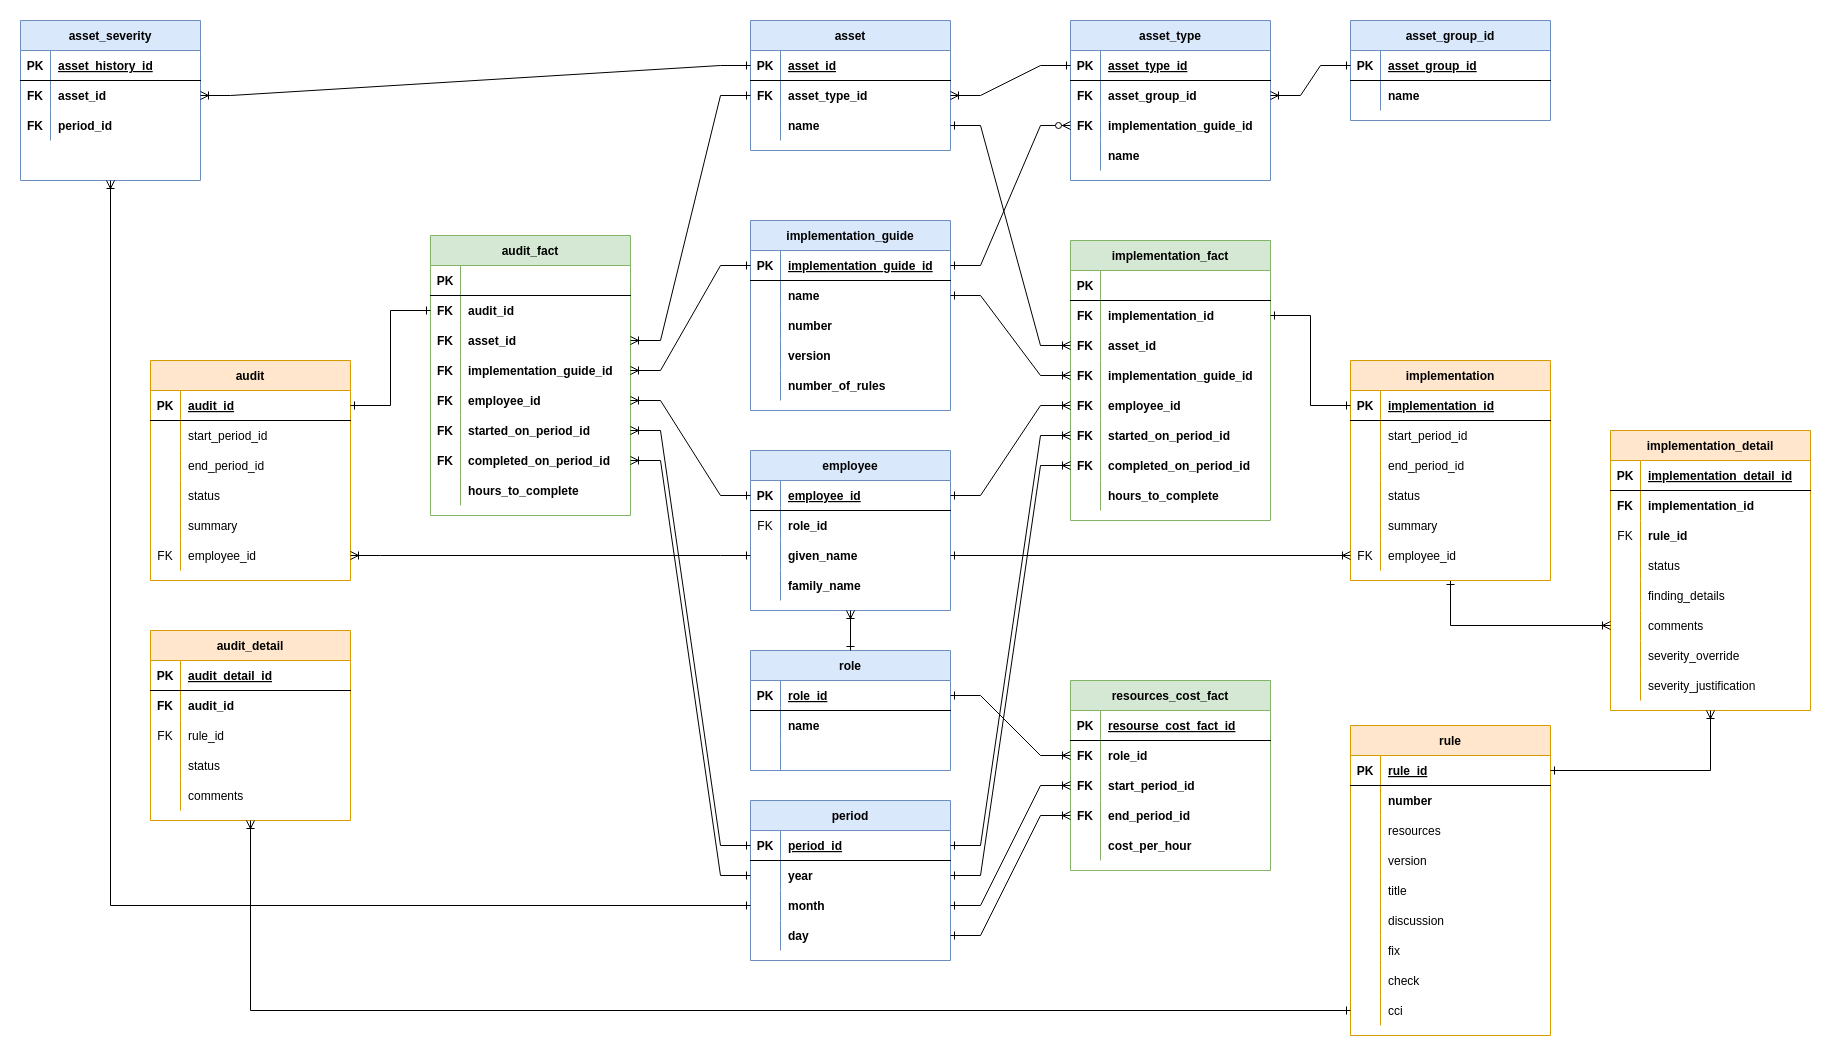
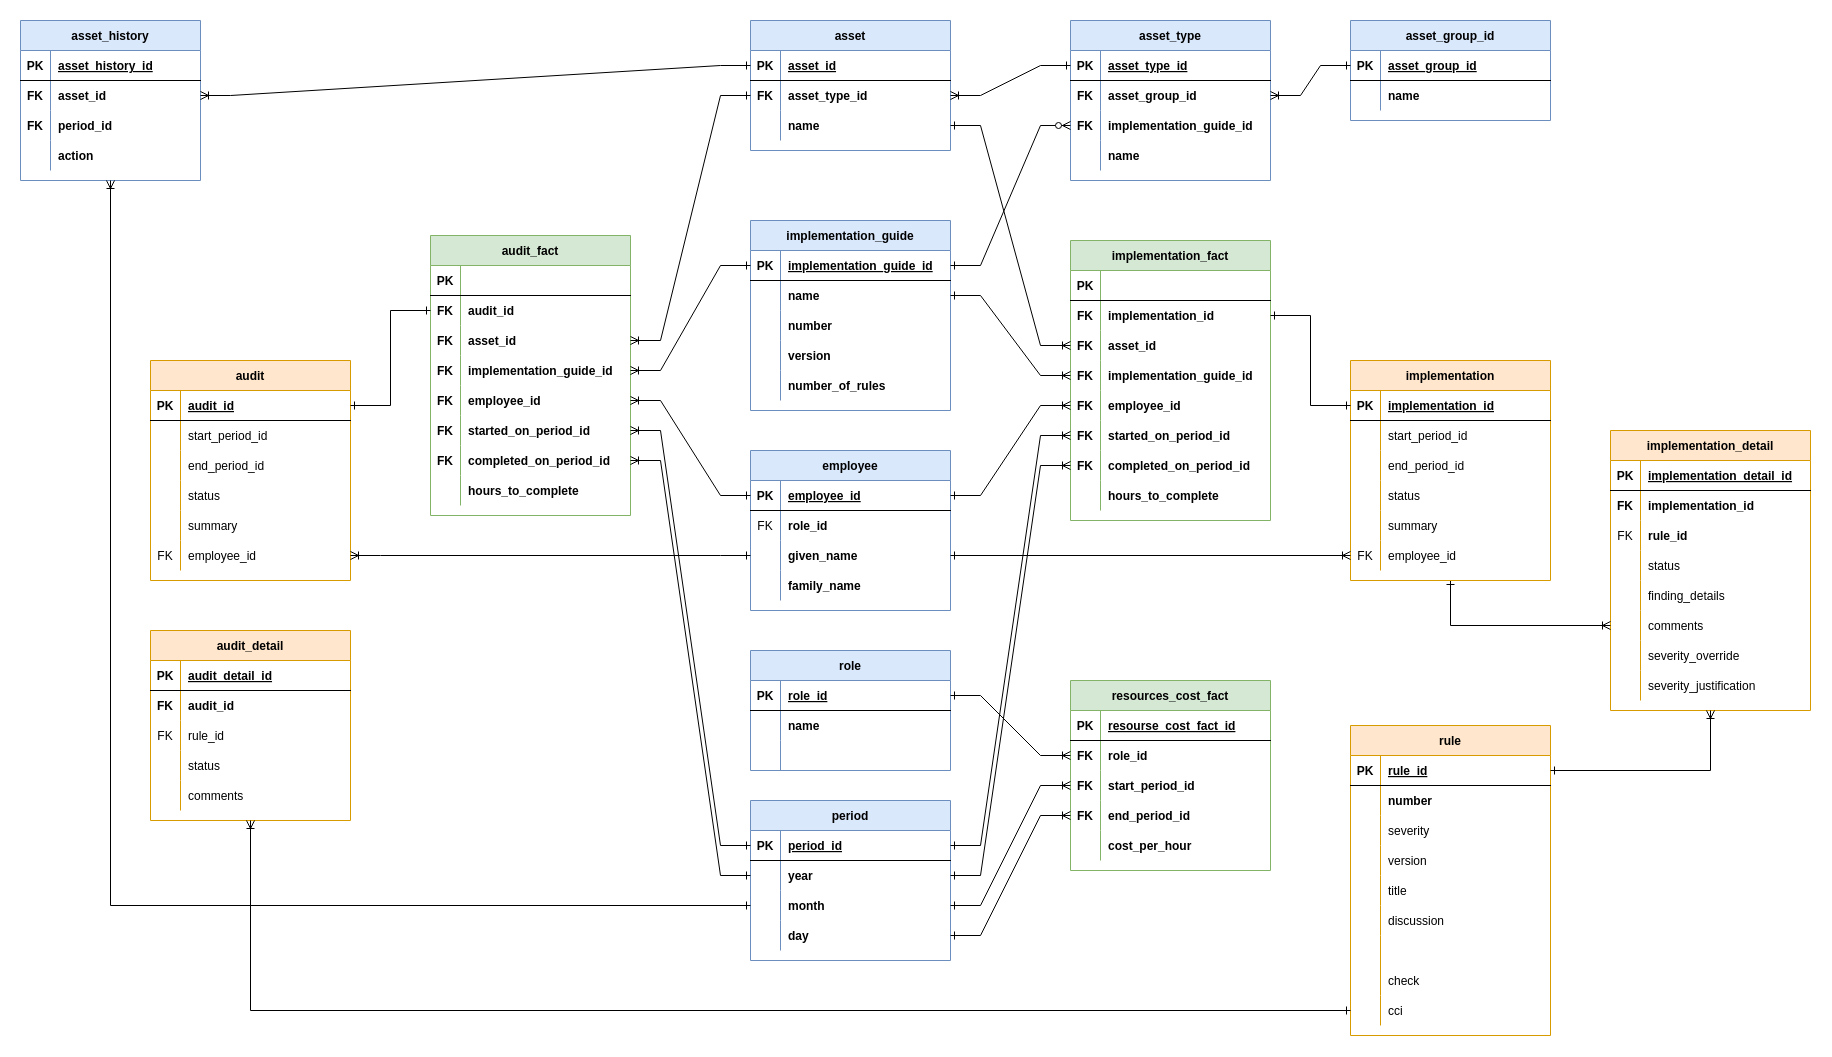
(110, 36) -> (110, 36)
none -> (126, 156)
(851, 632) -> none
(1418, 831) -> (1413, 831)
(1466, 951) -> none
